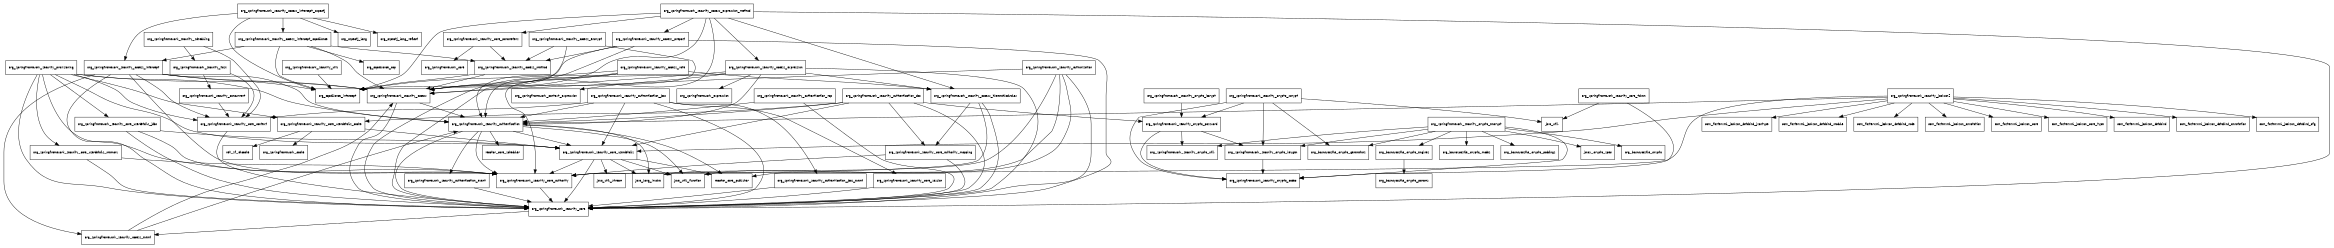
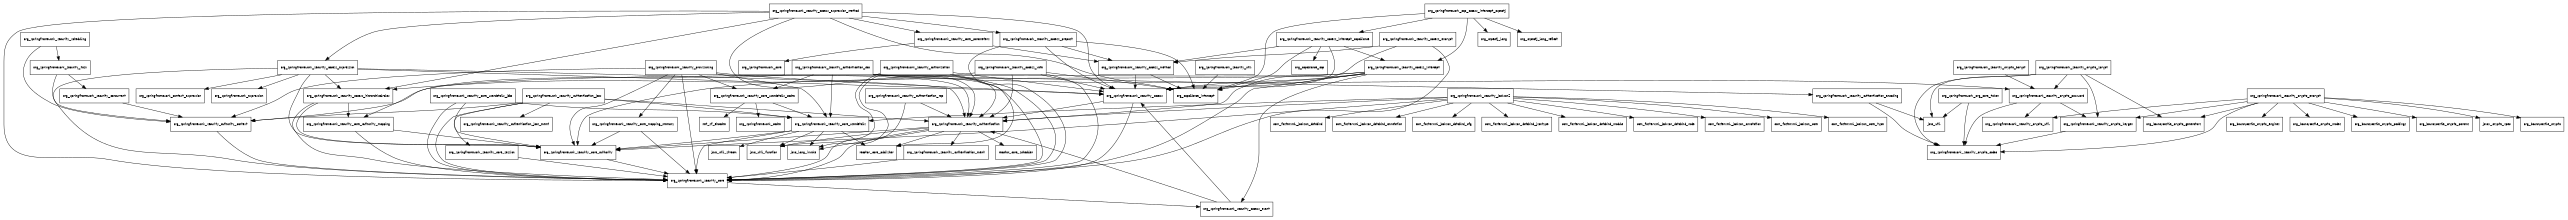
(283, 11) -> (1467, 11)
(78, 95) -> none
(1614, 96) -> (1970, 96)
none -> (1857, 96)
(234, 124) -> (211, 124)
(540, 138) -> none
(76, 153) -> (633, 124)
(1404, 165) -> (2368, 109)
(683, 197) -> none
